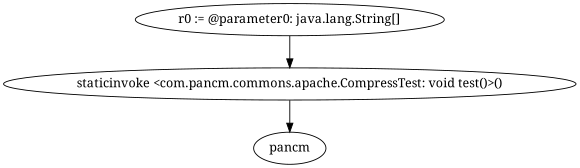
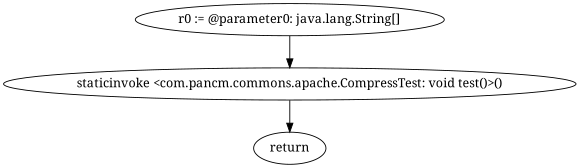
(290, 148) -> (290, 148)
